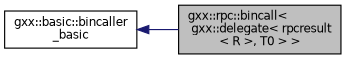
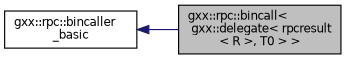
(71, 30) -> (71, 30)
